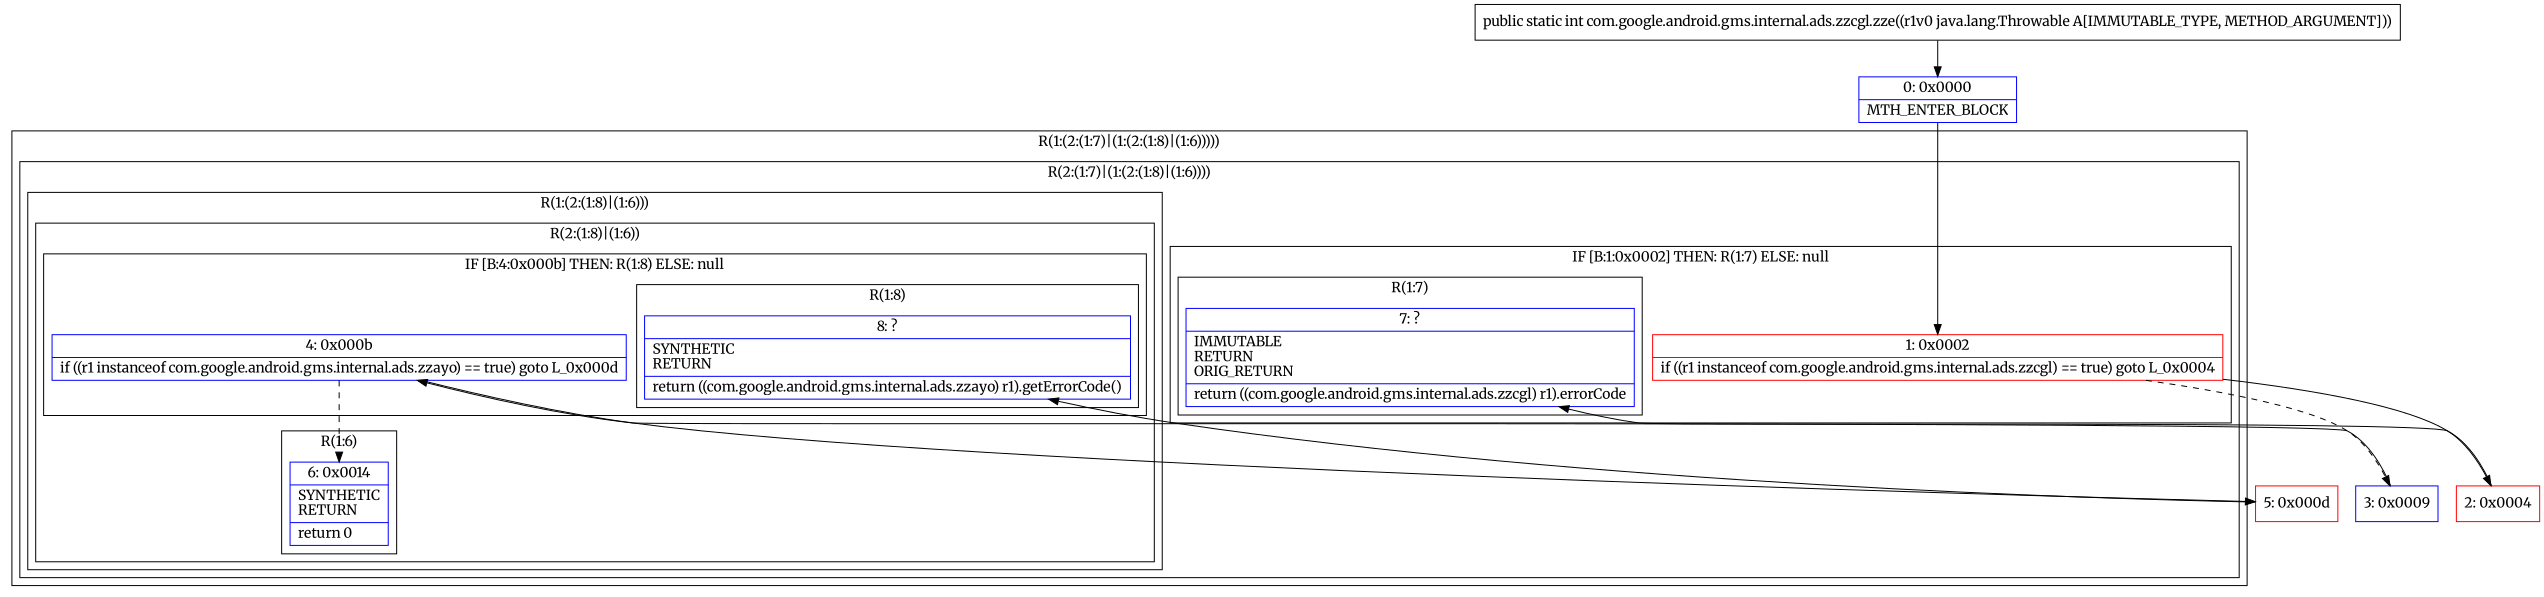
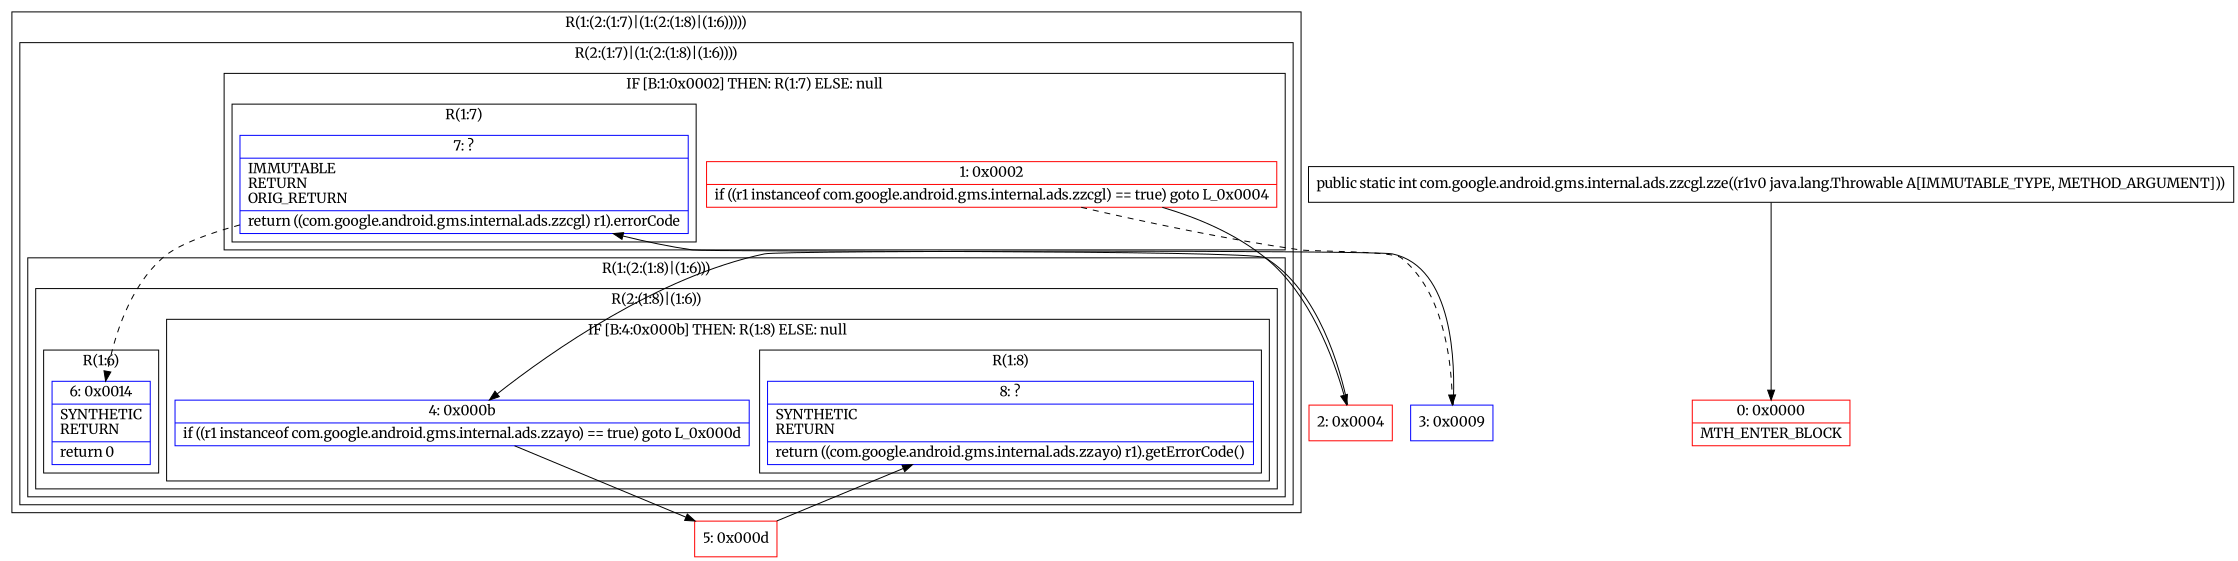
(1938, 100) -> (1771, 423)
(1938, 224) -> none
(339, 421) -> (148, 274)
